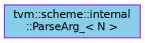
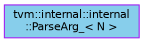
(72, 21) -> (72, 21)
